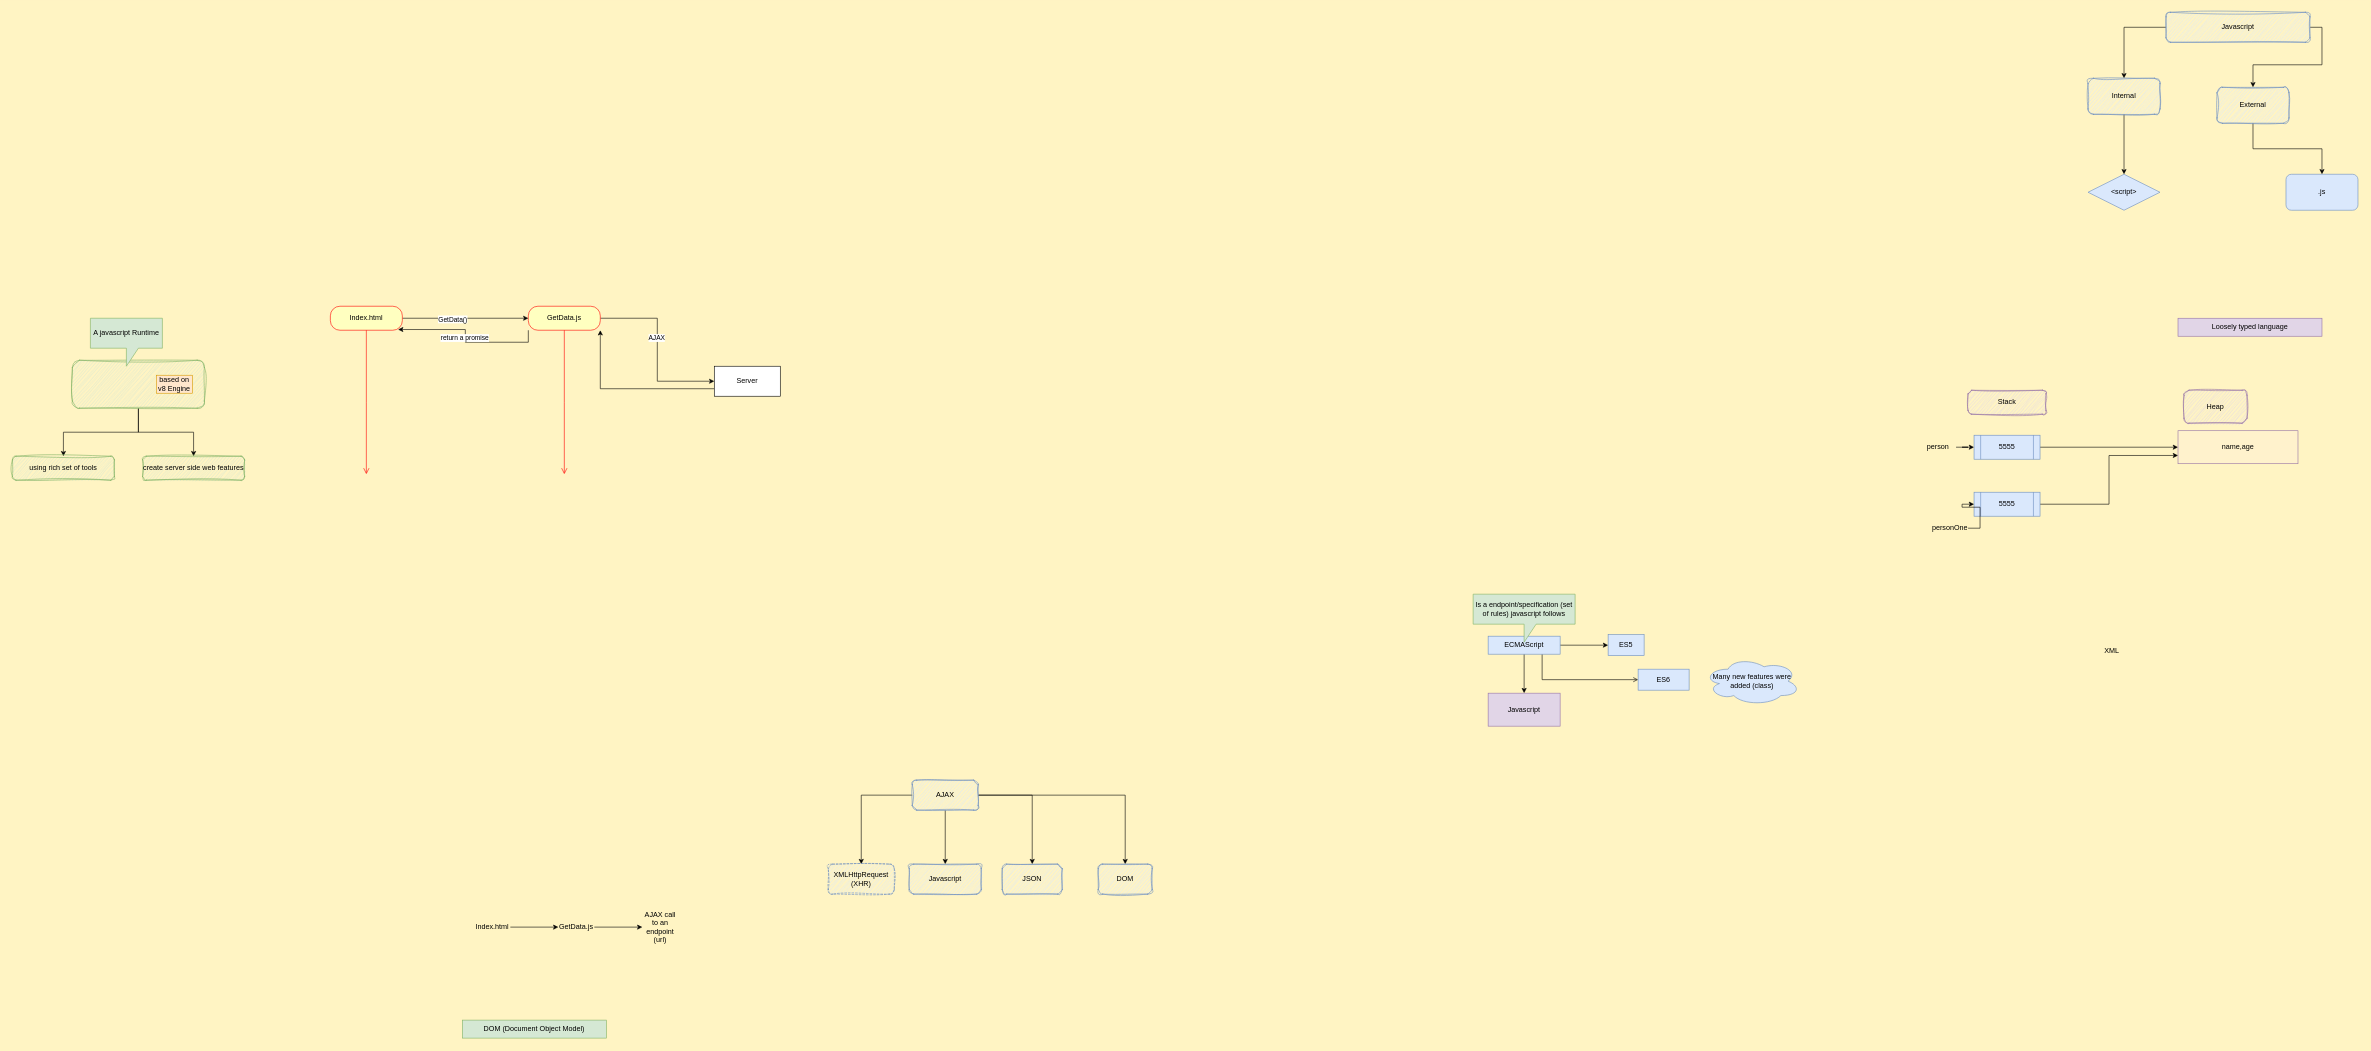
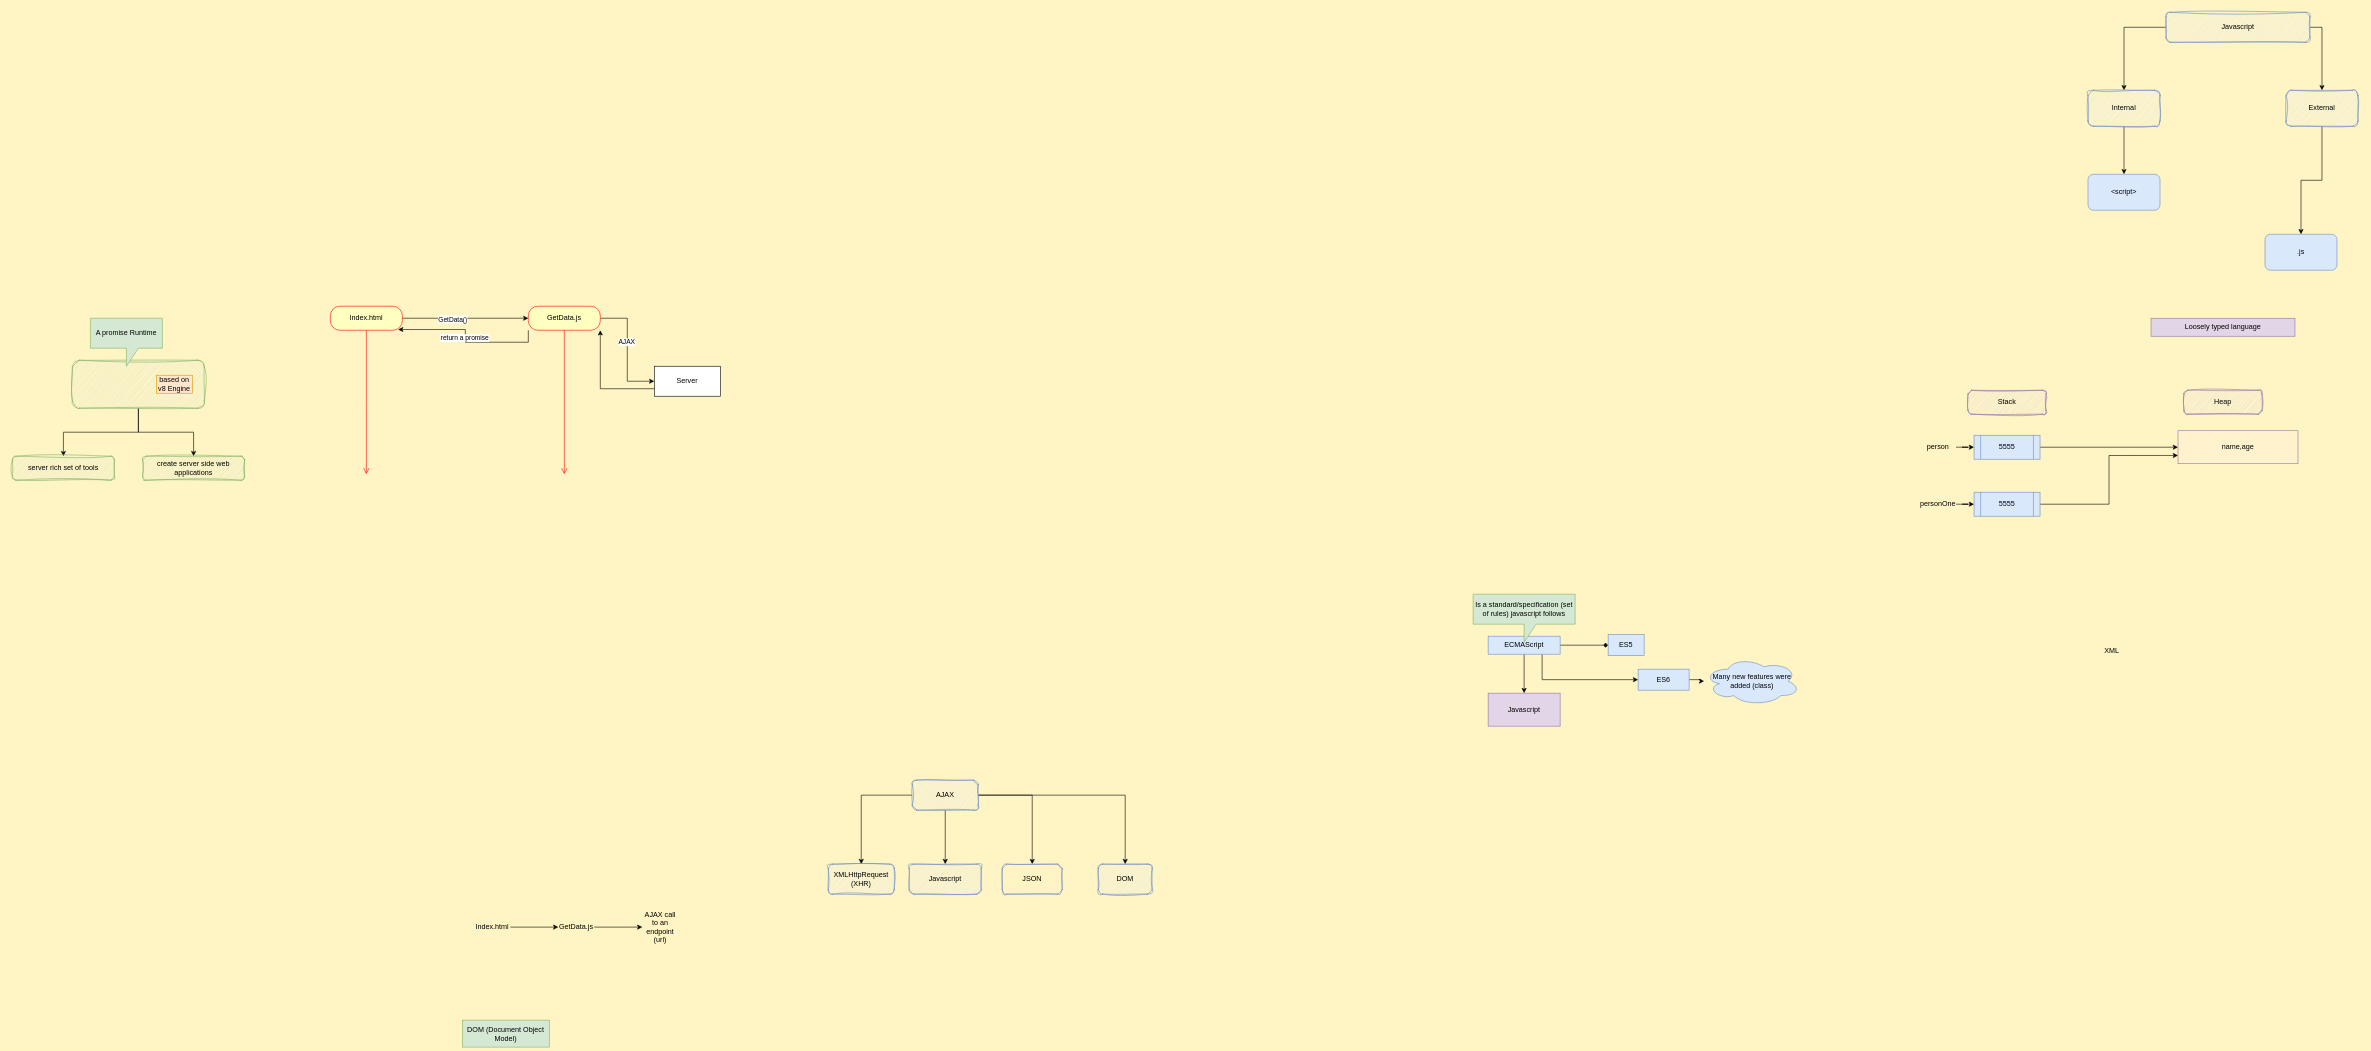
(2124, 96) -> (2124, 108)
(2253, 105) -> (2322, 108)
(2124, 192) -> (2124, 192)
(2322, 192) -> (2301, 252)
(2250, 327) -> (2223, 327)
(126, 333) -> (126, 333)
(747, 381) -> (687, 381)
(2216, 407) -> (2223, 402)
(63, 468) -> (63, 468)
(194, 468) -> (194, 468)
(1950, 528) -> (1938, 504)
(1524, 609) -> (1524, 609)
(1602, 645) -> (1602, 645)
(1634, 680) -> (1632, 680)
none -> (1696, 680)
(861, 879) -> (861, 879)
(1032, 879) -> (1032, 879)
(534, 1029) -> (506, 1034)
